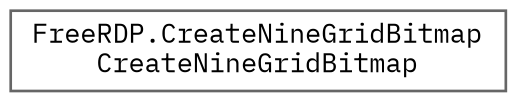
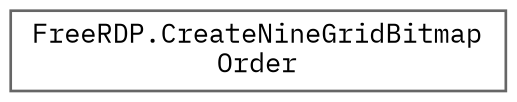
(258, 51) -> (258, 51)
